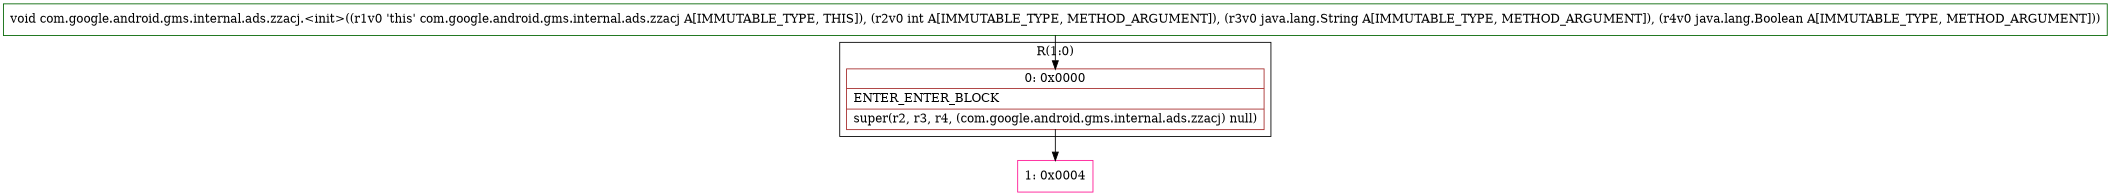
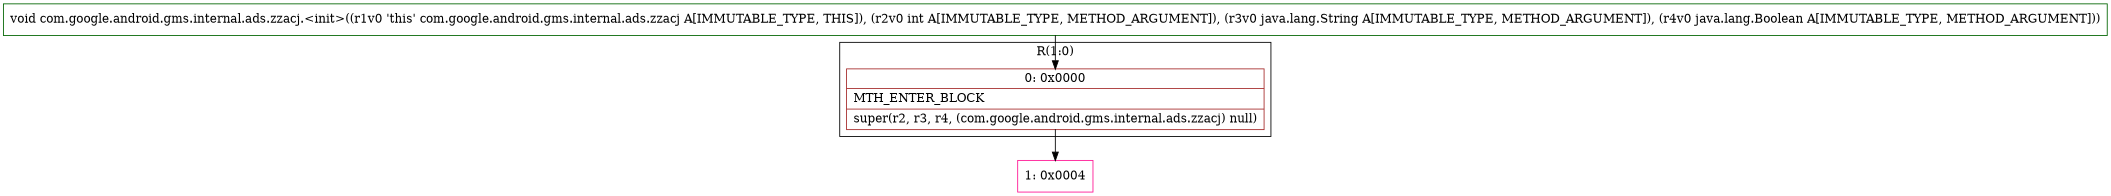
(927, 98) -> (919, 98)
